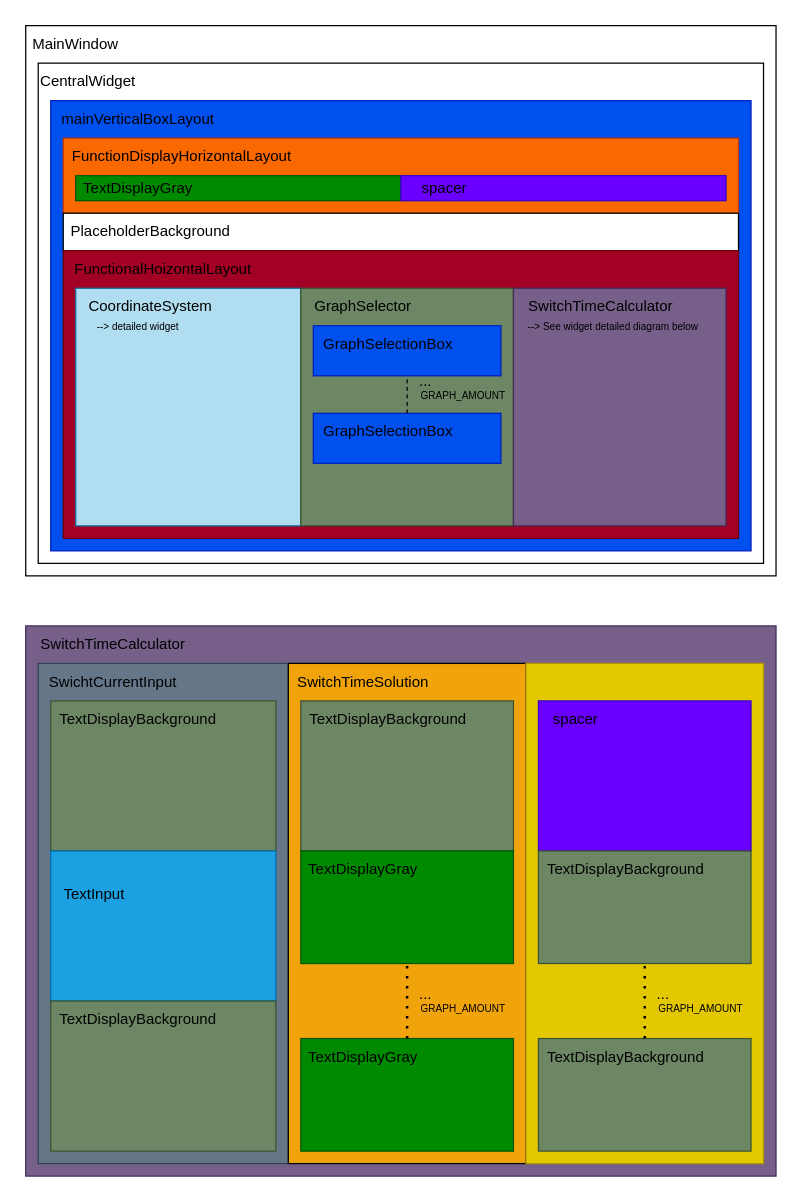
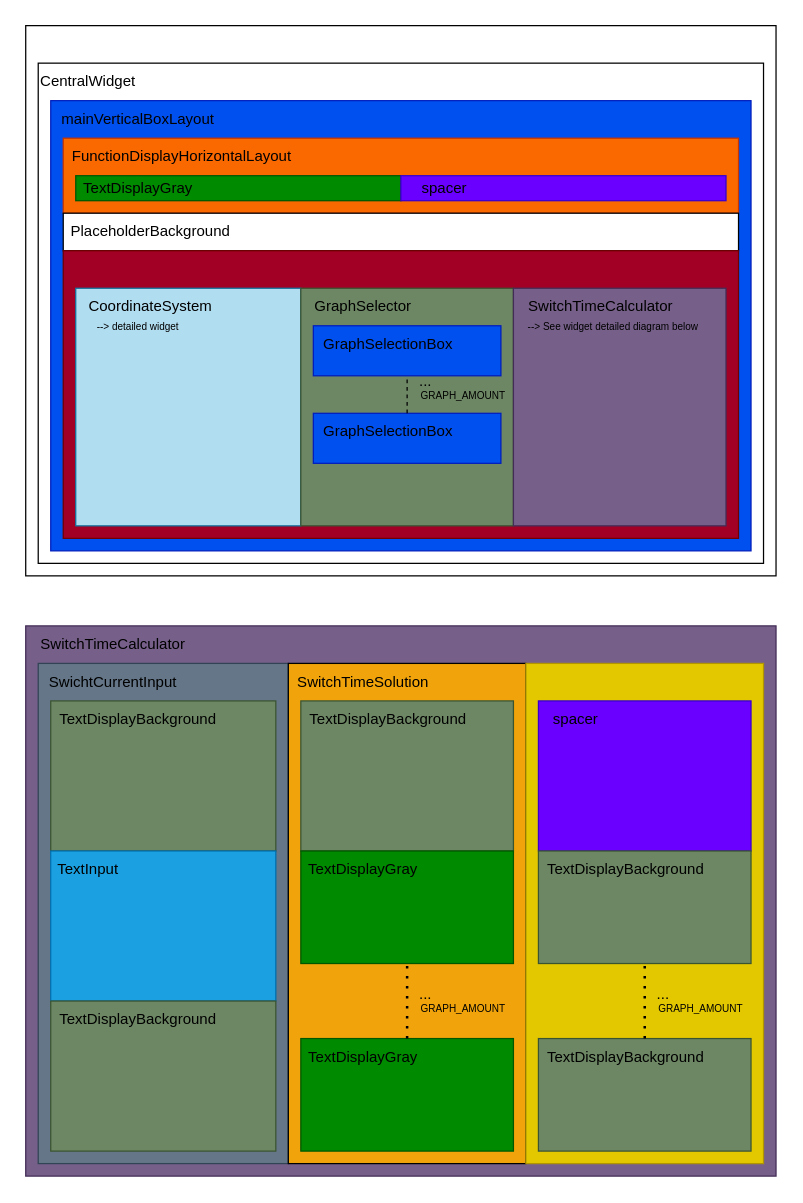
(76, 44) -> none
(163, 269) -> none
(94, 894) -> (88, 869)
